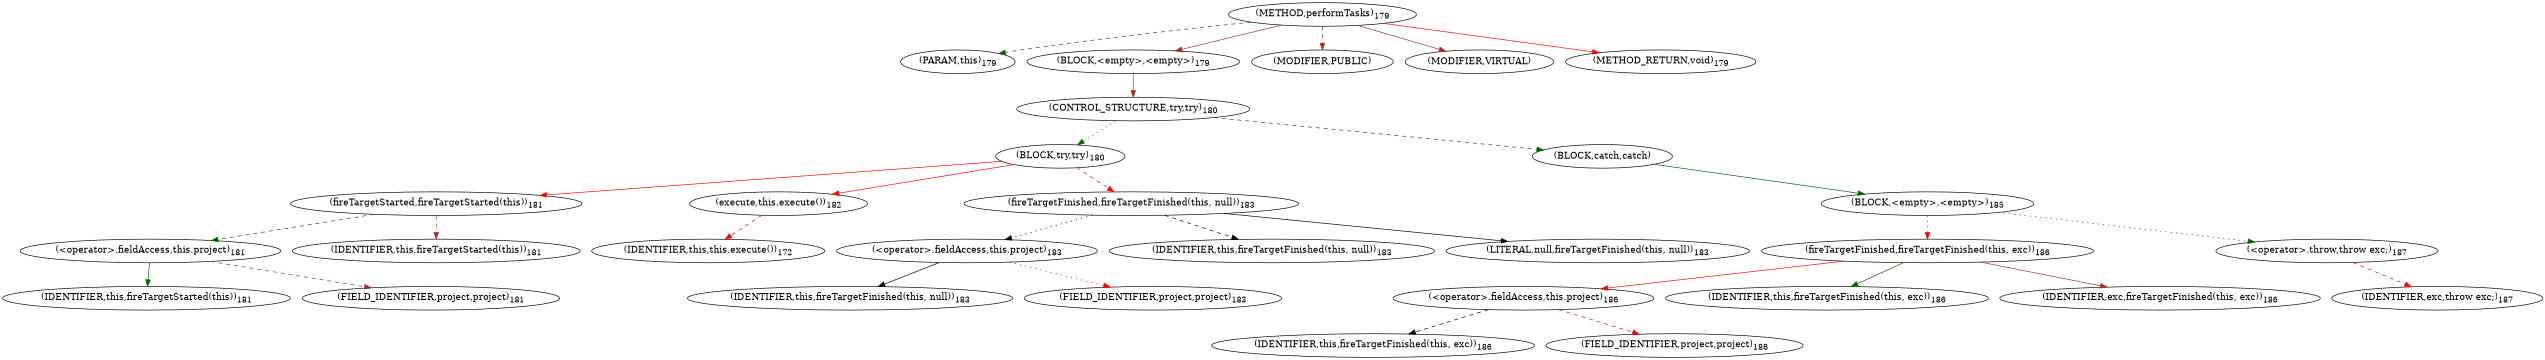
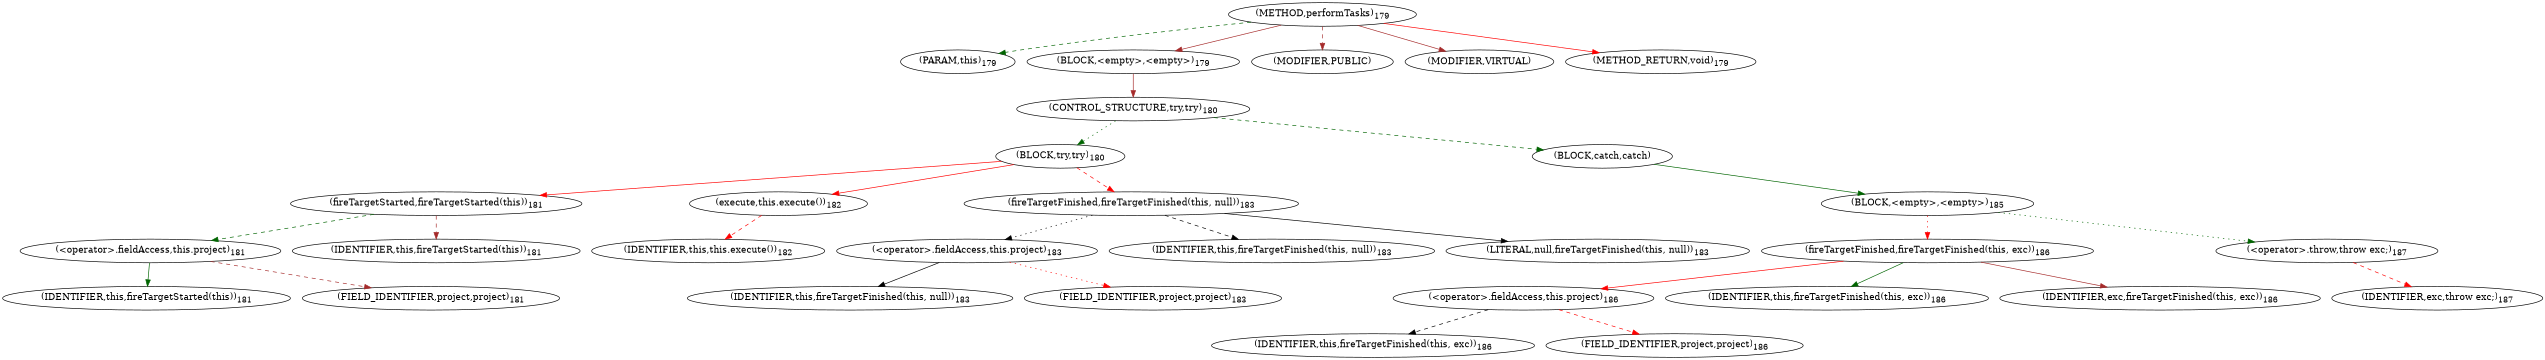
(785, 250) -> (785, 250)
